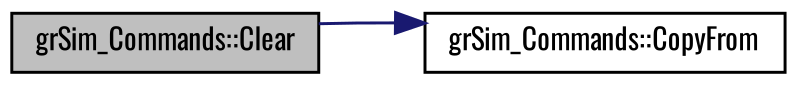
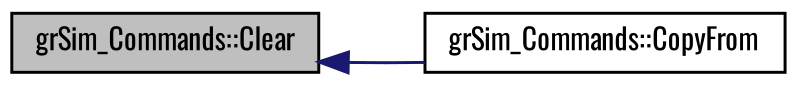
(357, 23) -> (387, 63)
